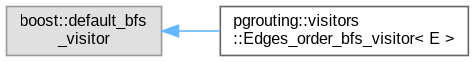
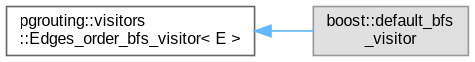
(199, 31) -> (292, 31)
